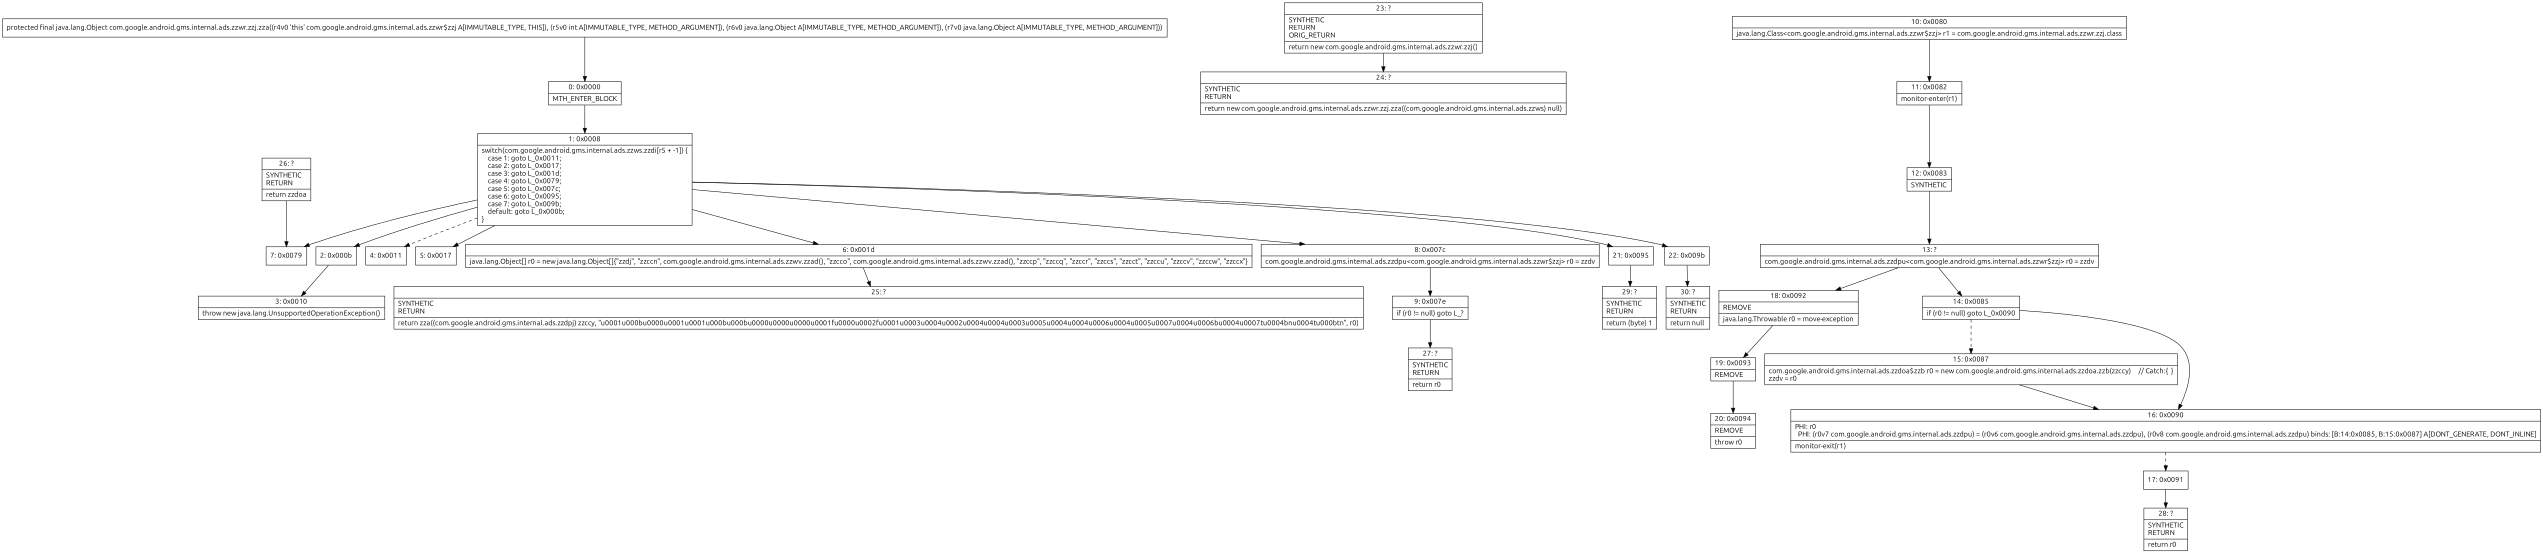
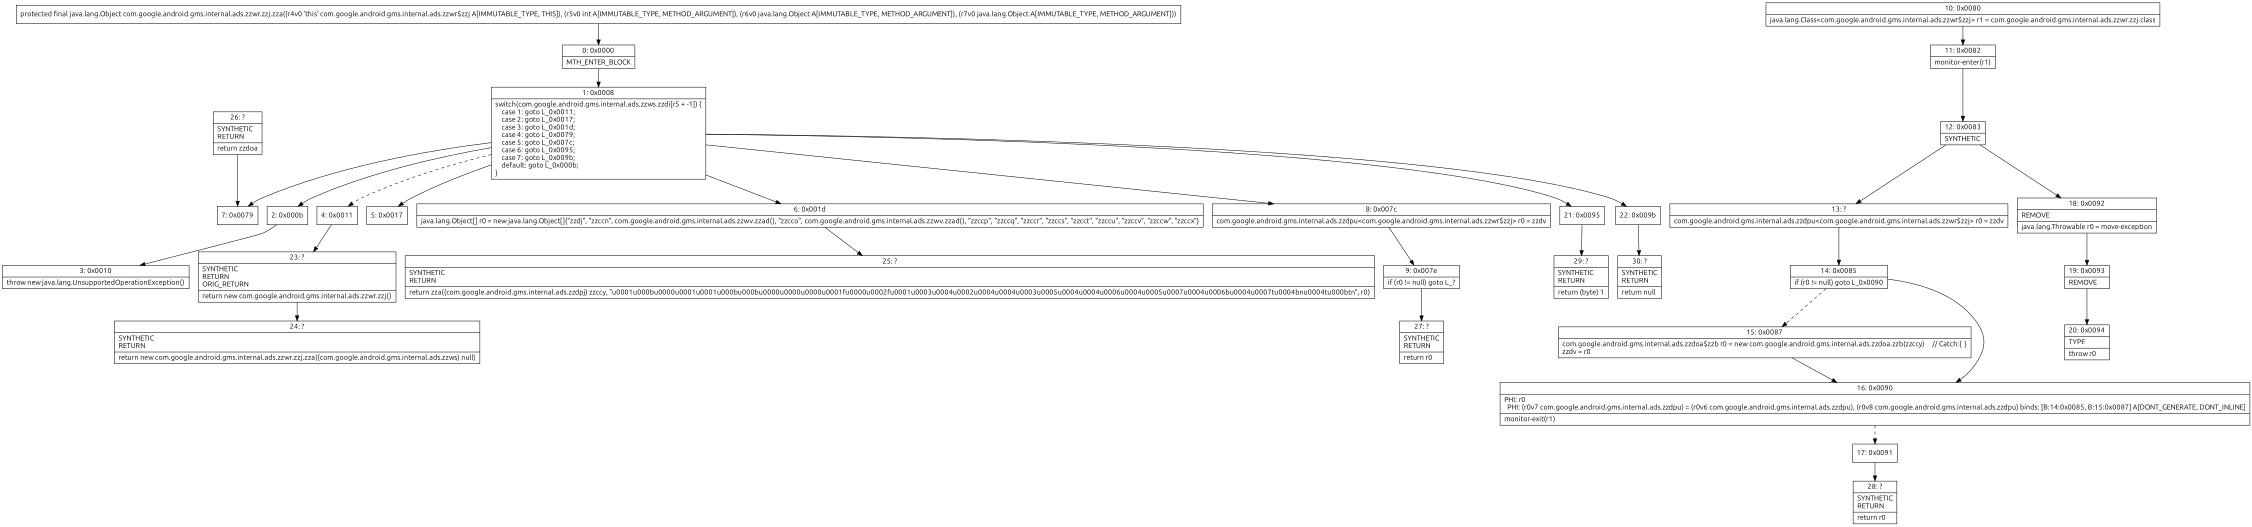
none -> (324, 236)
(1869, 278) -> (2018, 170)
(1729, 431) -> (2077, 342)
